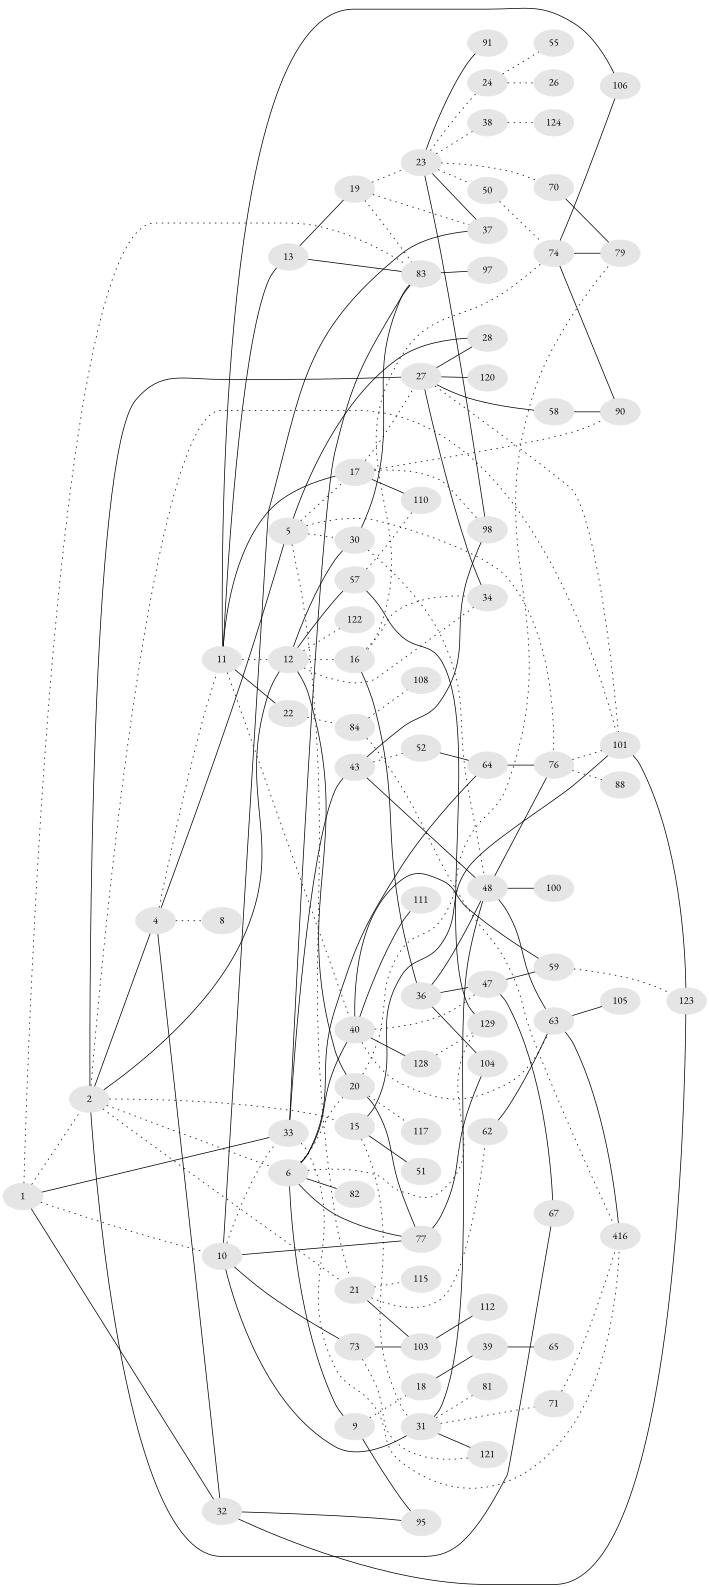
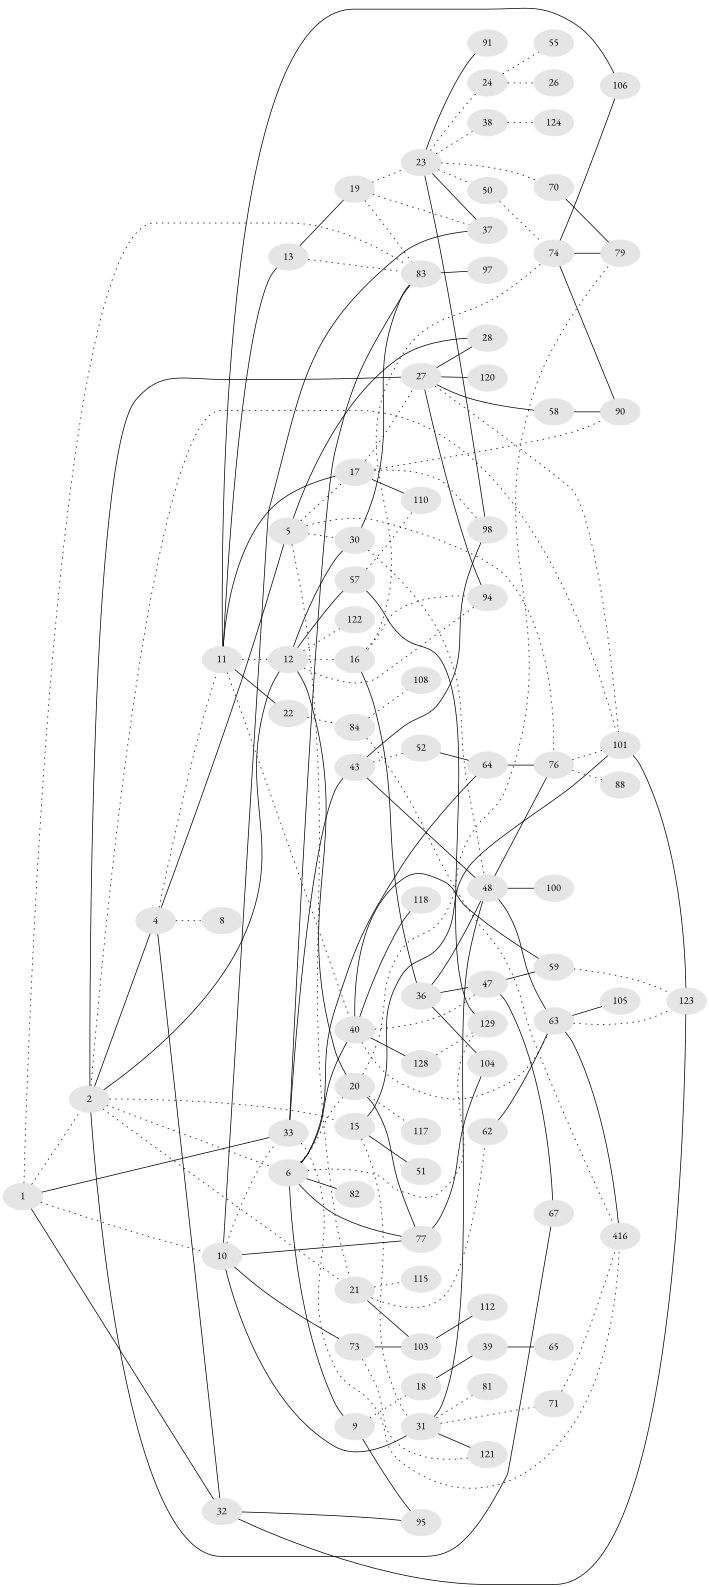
(355, 265) -> (355, 265)
(487, 598) -> (487, 598)
(421, 900) -> (421, 900)
none -> (623, 1023)
